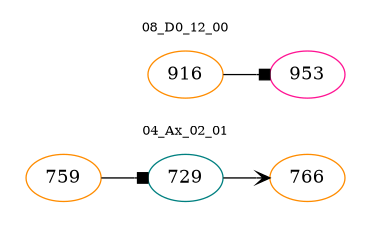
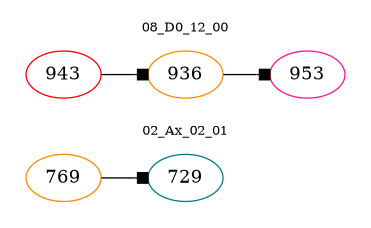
none -> (64, 75)
(186, 75) -> (186, 75)
(186, 131) -> (186, 131)
(64, 178) -> (64, 178)
(307, 178) -> none
